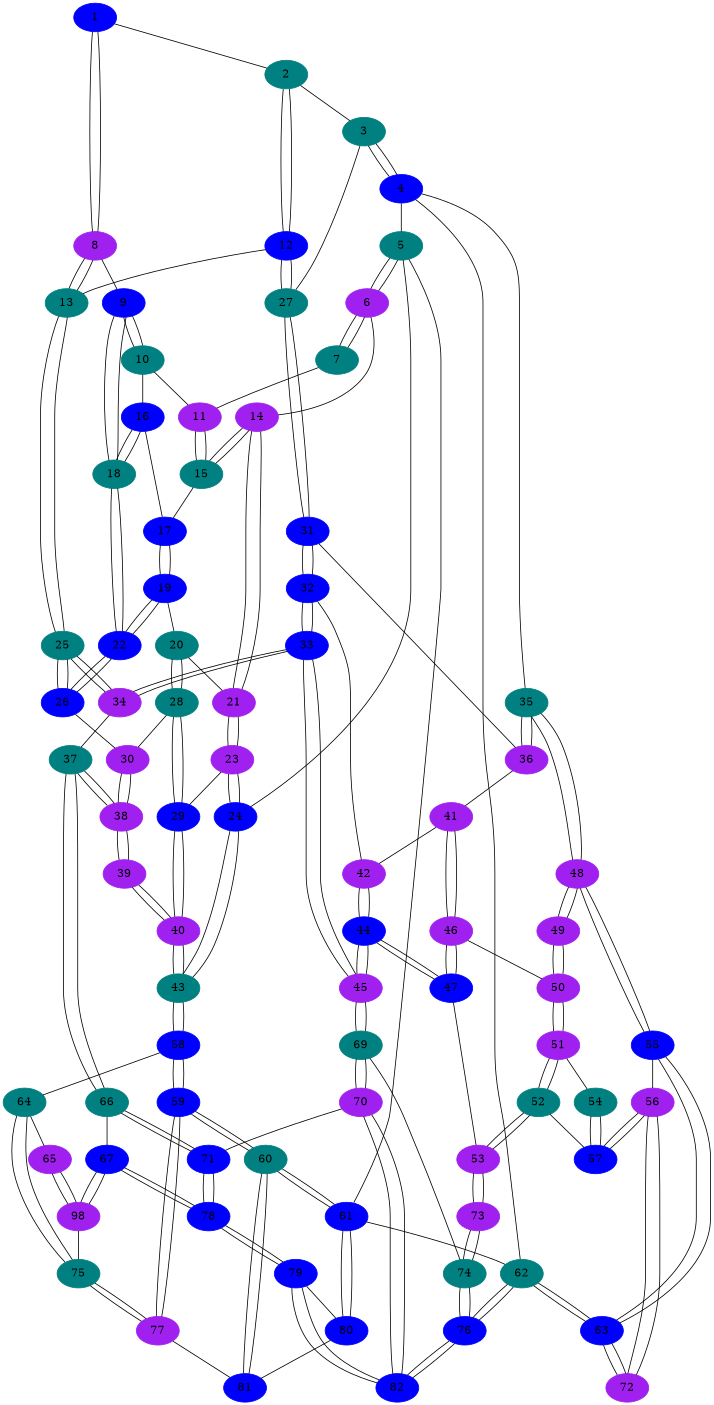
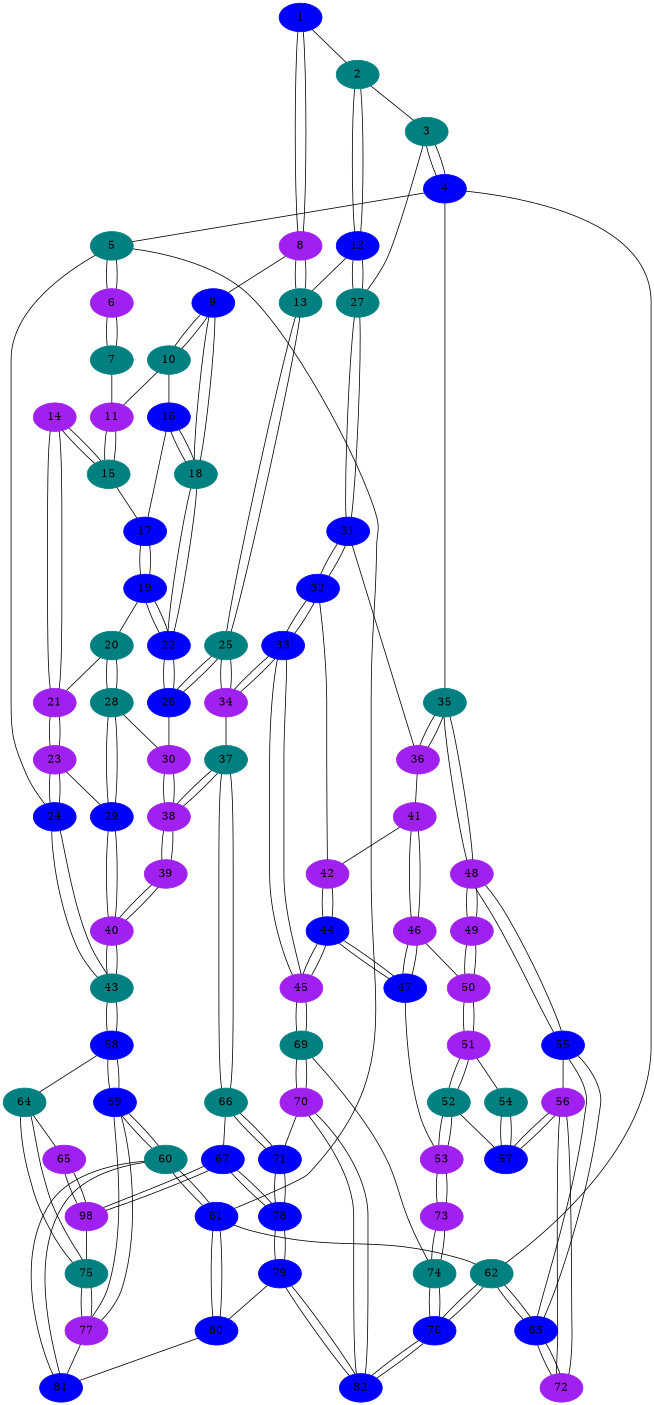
(352, 389) -> none
